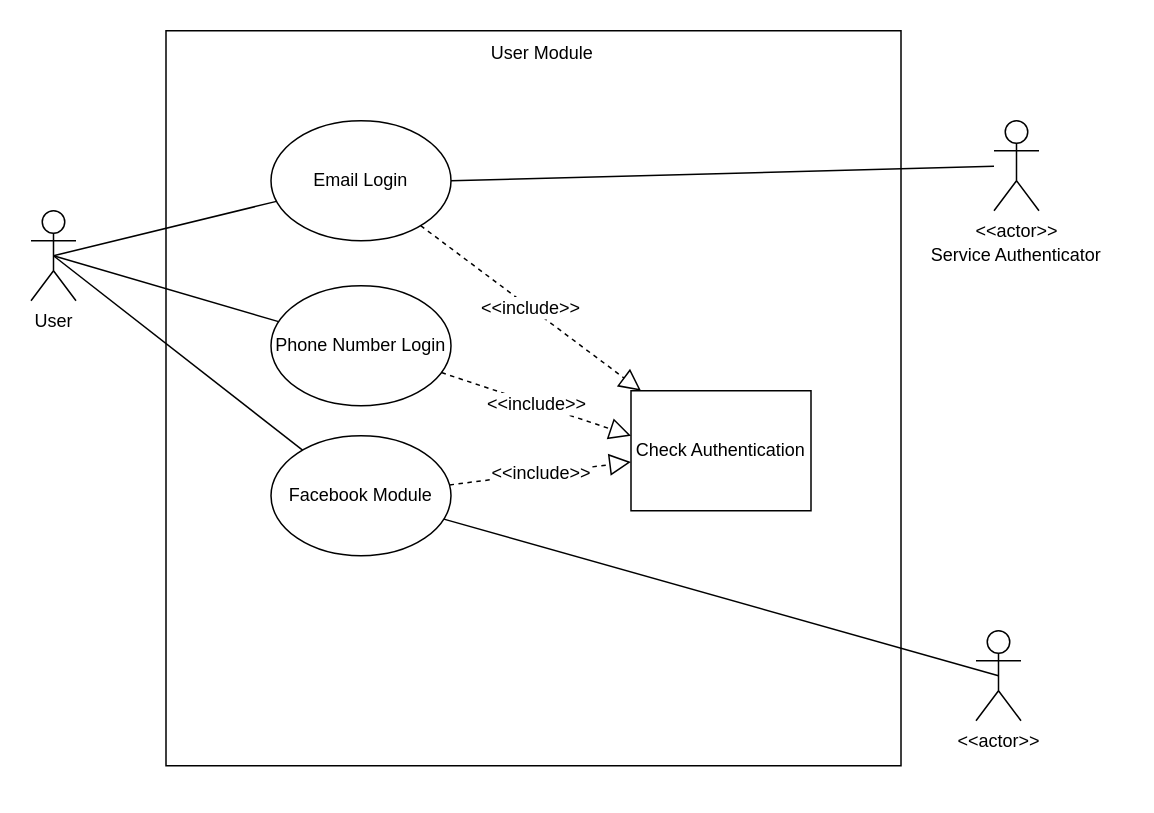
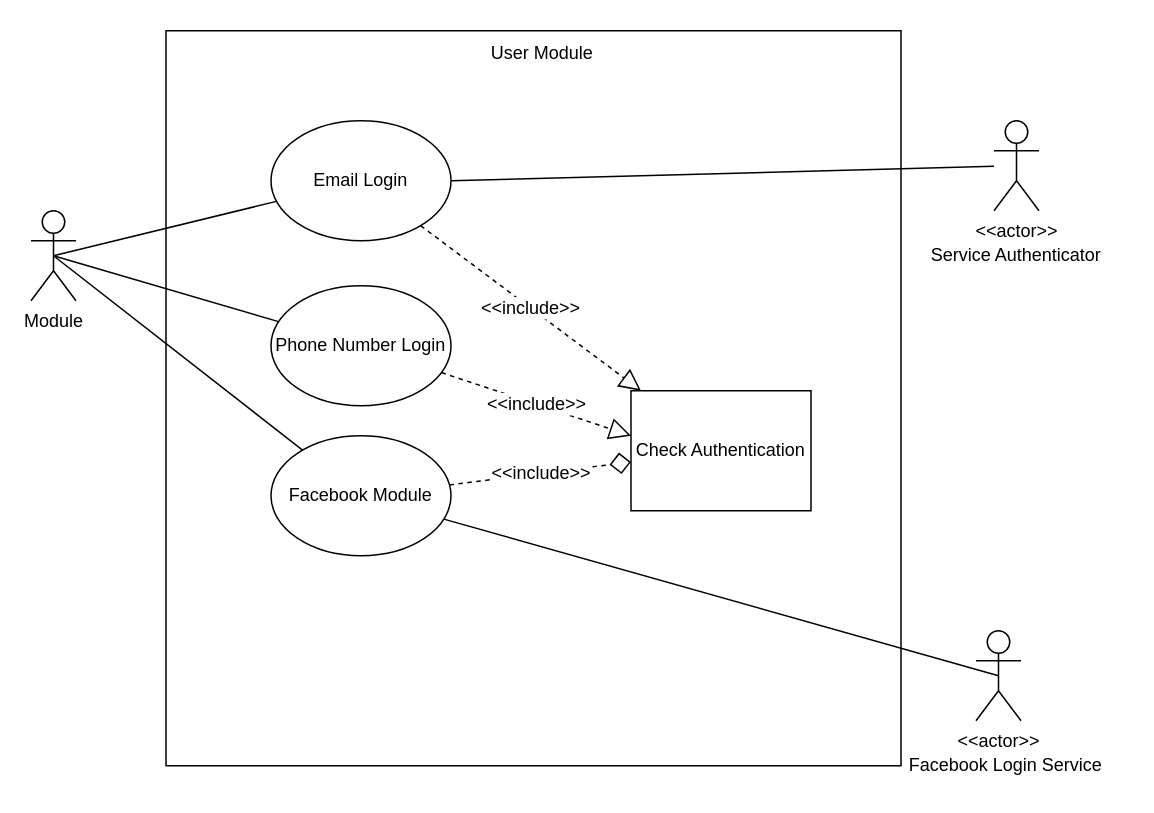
(54, 322) -> (54, 322)
(608, 465) -> (608, 465)
none -> (1006, 766)
